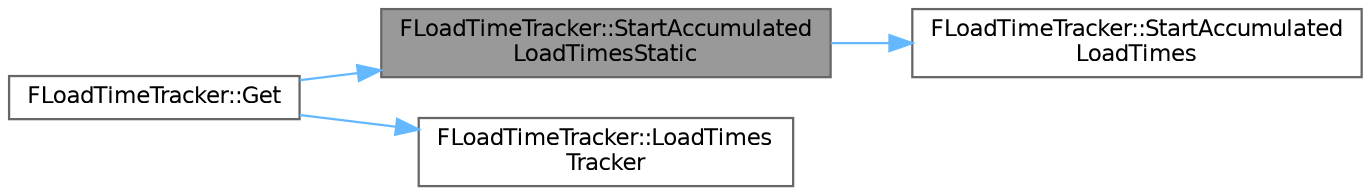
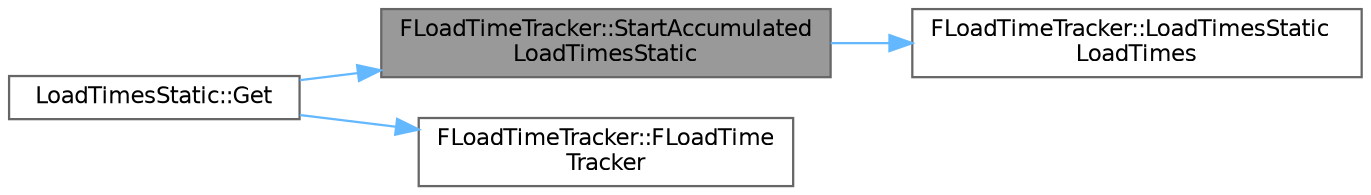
(1137, 43) -> (1137, 43)
(154, 98) -> (154, 98)
(606, 152) -> (606, 152)
